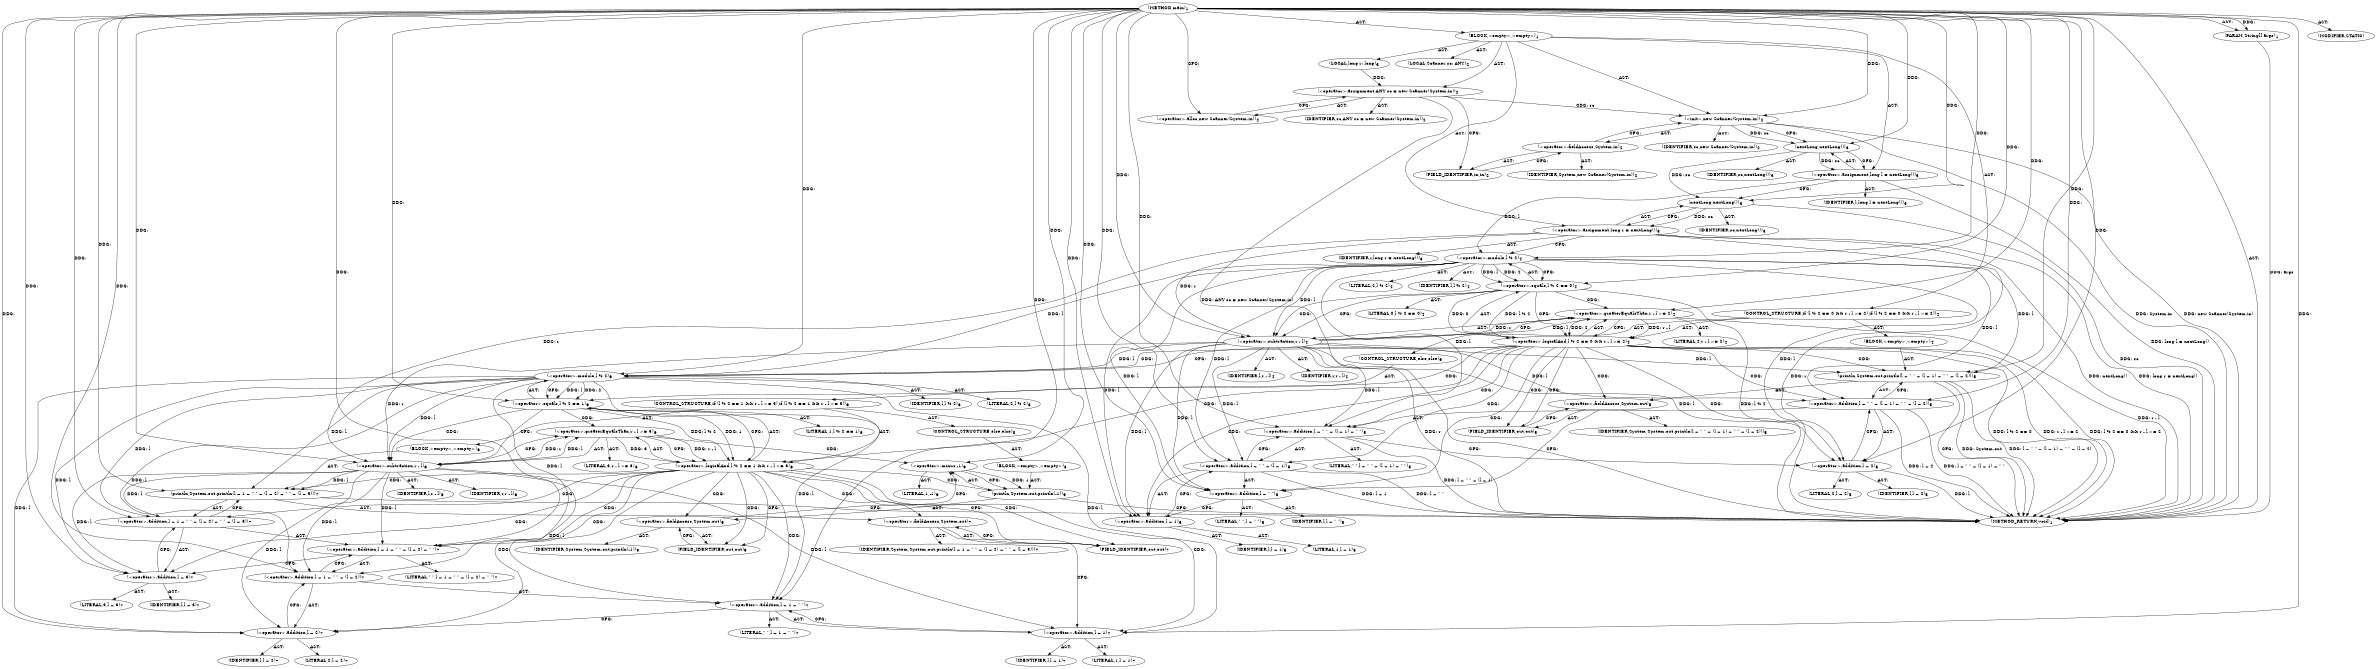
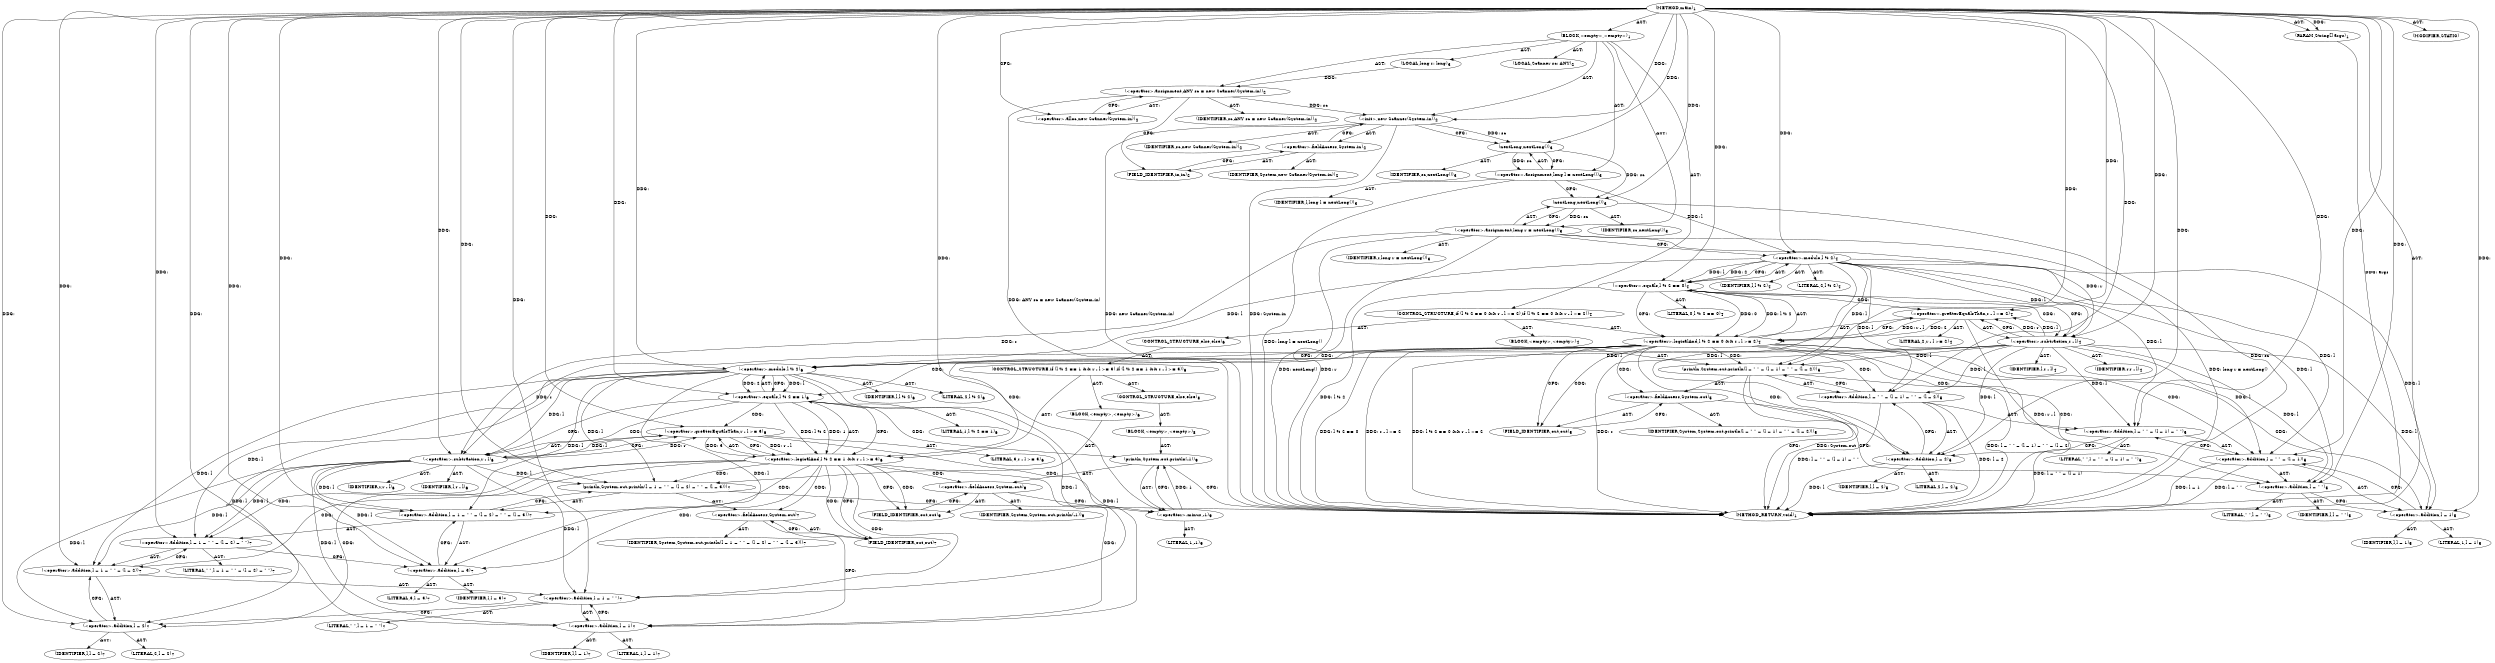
none -> (647, 18)
(1585, 106) -> (1319, 106)
(898, 474) -> (956, 445)
